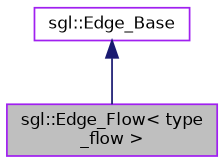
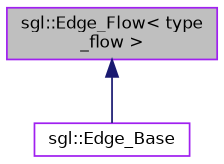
(112, 81) -> (112, 100)
